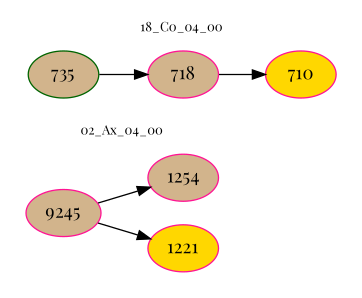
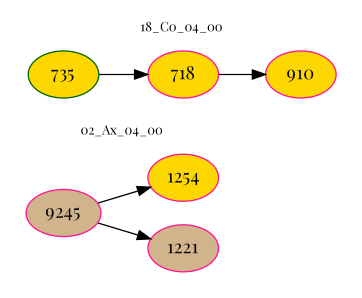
(64, 74) -> (64, 74)
(183, 74) -> (183, 74)
(301, 74) -> (301, 74)
(183, 178) -> (183, 178)
(183, 248) -> (183, 248)
